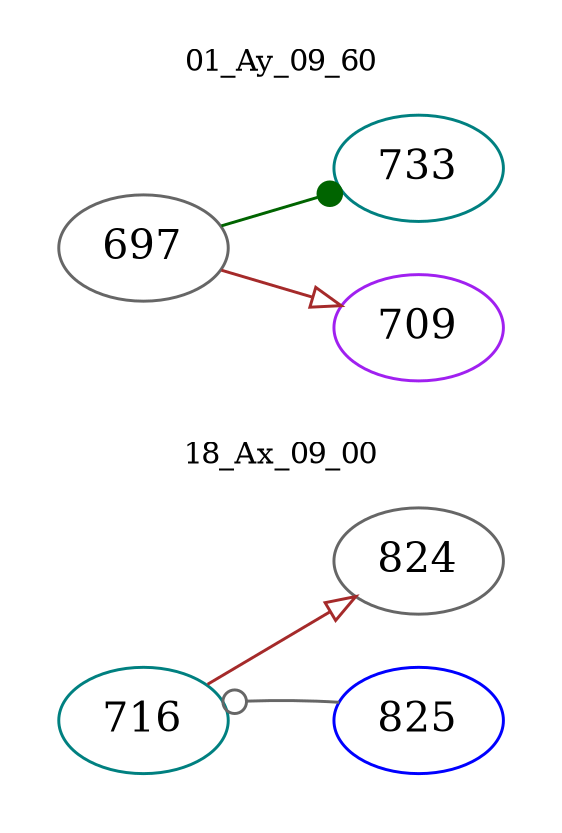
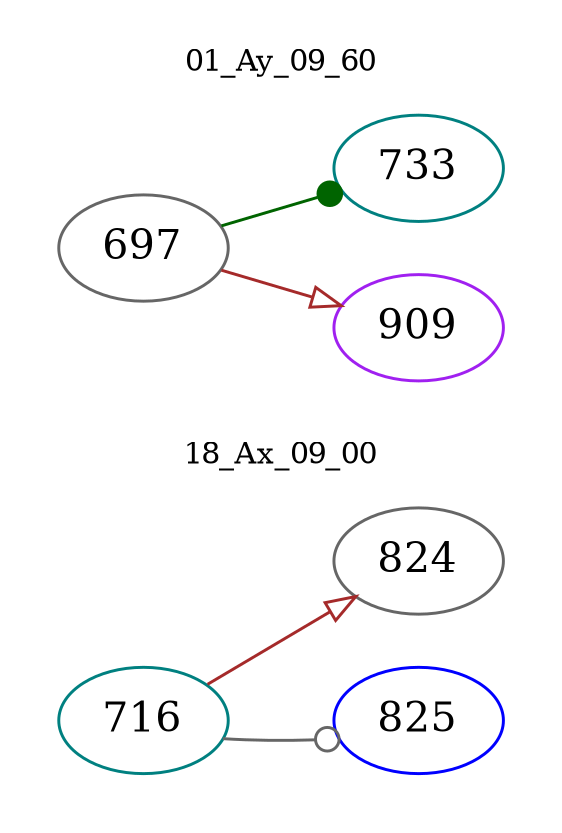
(419, 328) -> (419, 328)
(293, 701) -> (269, 740)
